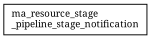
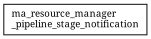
(75, 20) -> (75, 20)
